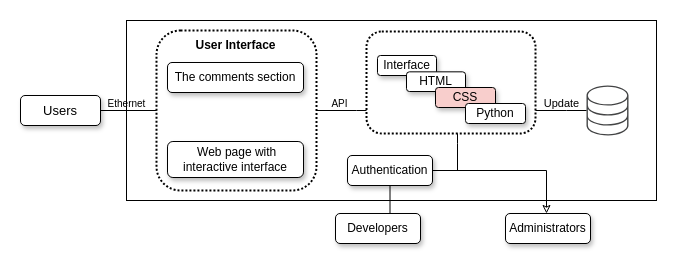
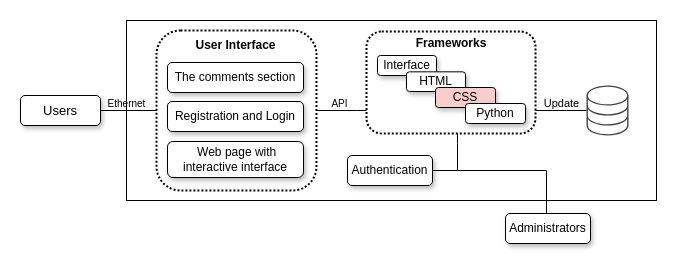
none -> (451, 43)
none -> (236, 117)
(390, 203) -> none
(547, 205) -> (547, 208)
(378, 229) -> none
